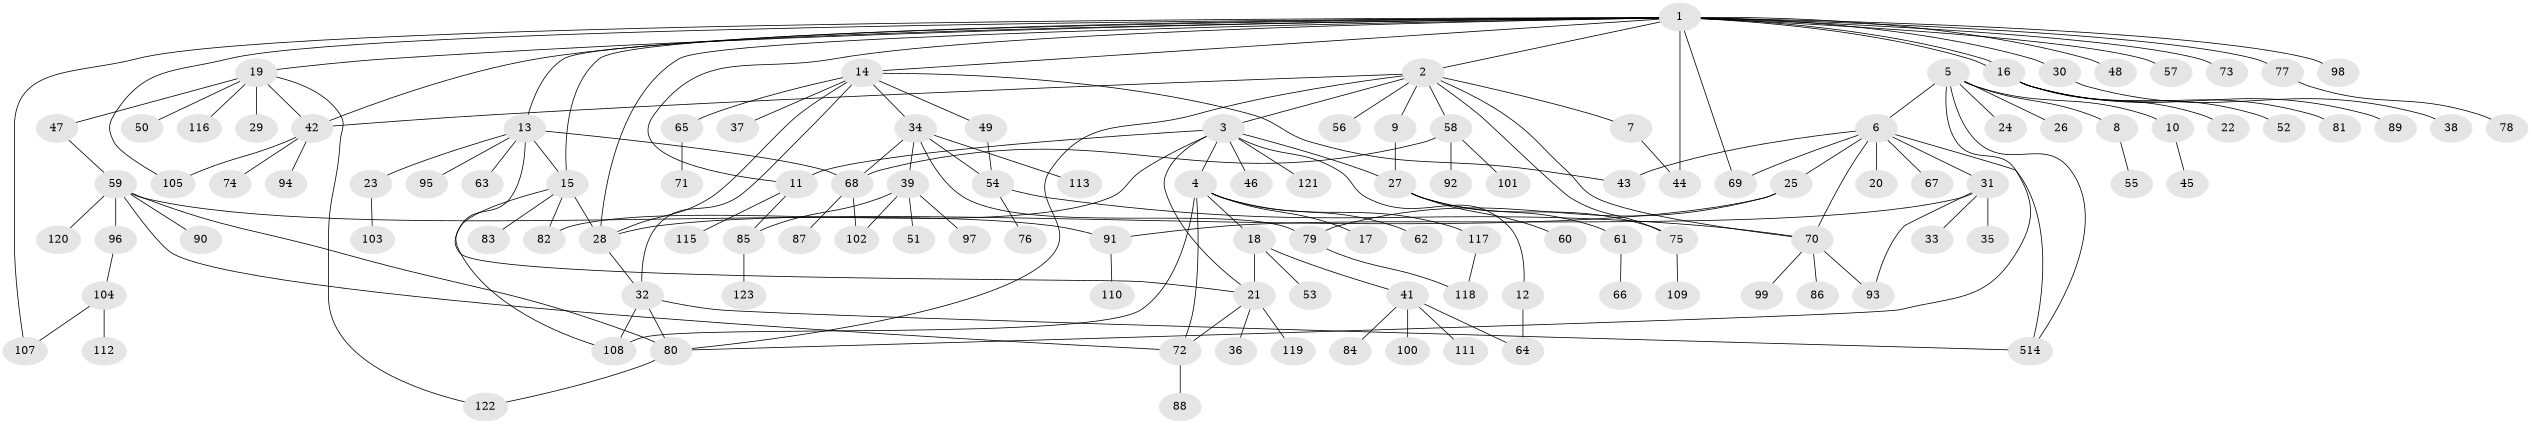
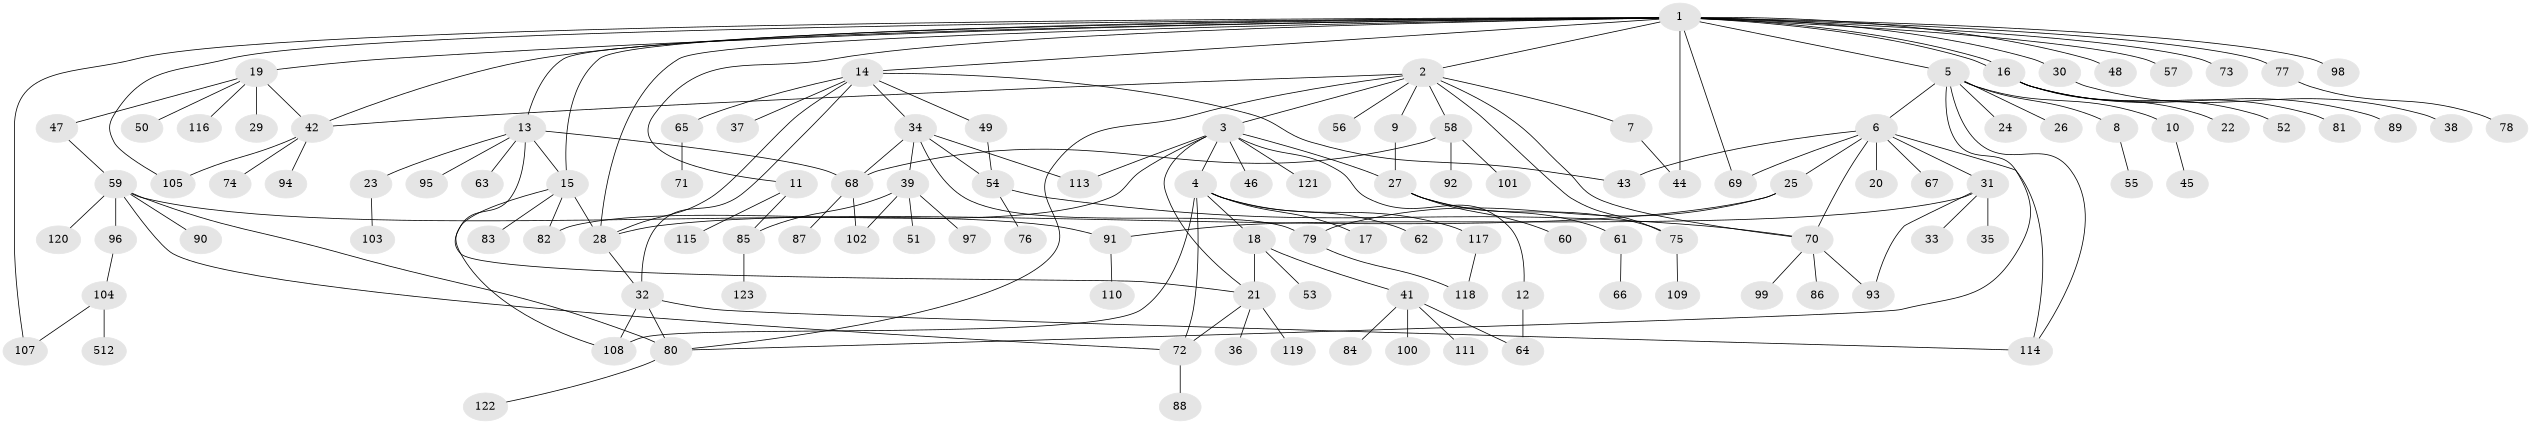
none -> (1814, 45)
(1006, 145) -> (1162, 152)
(328, 259) -> none
(104, 351) -> (104, 351)
(2030, 351) -> (2030, 351)
